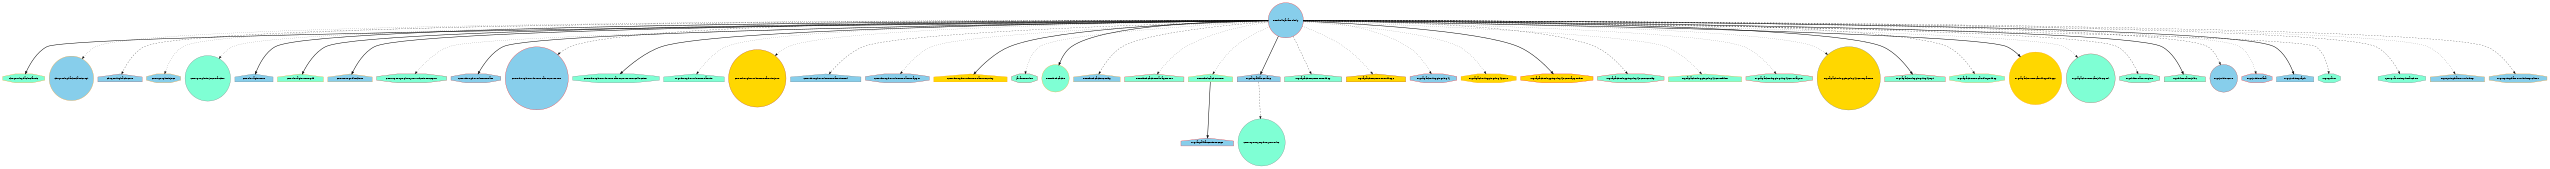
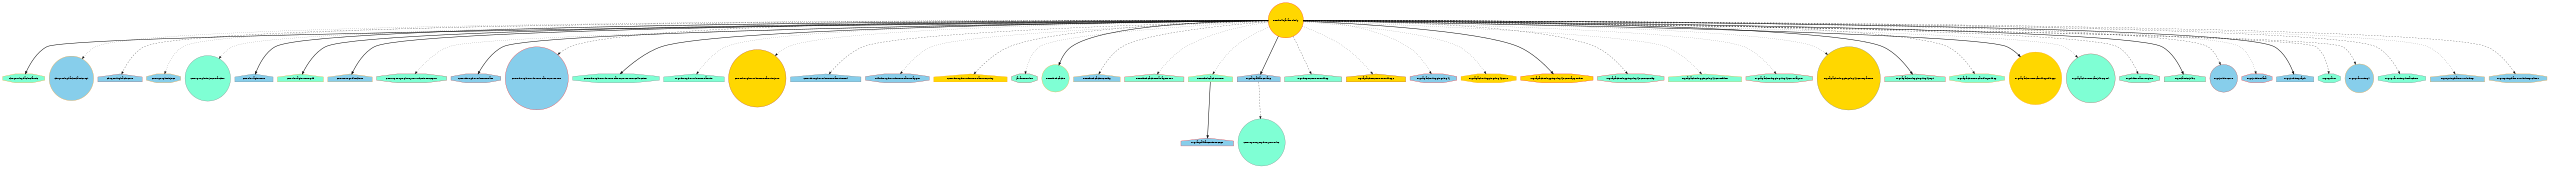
(1286, 20) -> (1286, 20)
(1094, 31) -> (1094, 31)
(897, 78) -> (897, 78)
(1313, 78) -> (1313, 78)
(2185, 78) -> (2185, 78)
none -> (2359, 78)
(2402, 78) -> (2402, 78)
